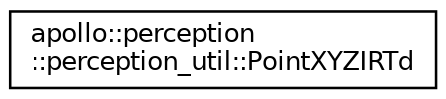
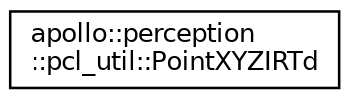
(223, 50) -> (175, 50)
